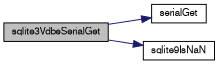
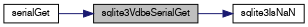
(125, 22) -> (71, 14)
(179, 51) -> (269, 14)
